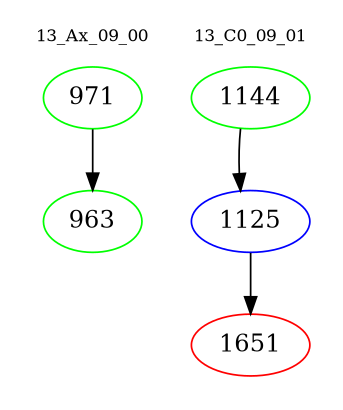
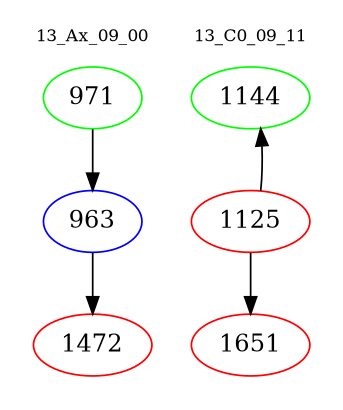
(251, 37) -> (251, 37)
(239, 151) -> (262, 169)
(93, 221) -> (93, 221)
(251, 221) -> (251, 221)
none -> (93, 345)
